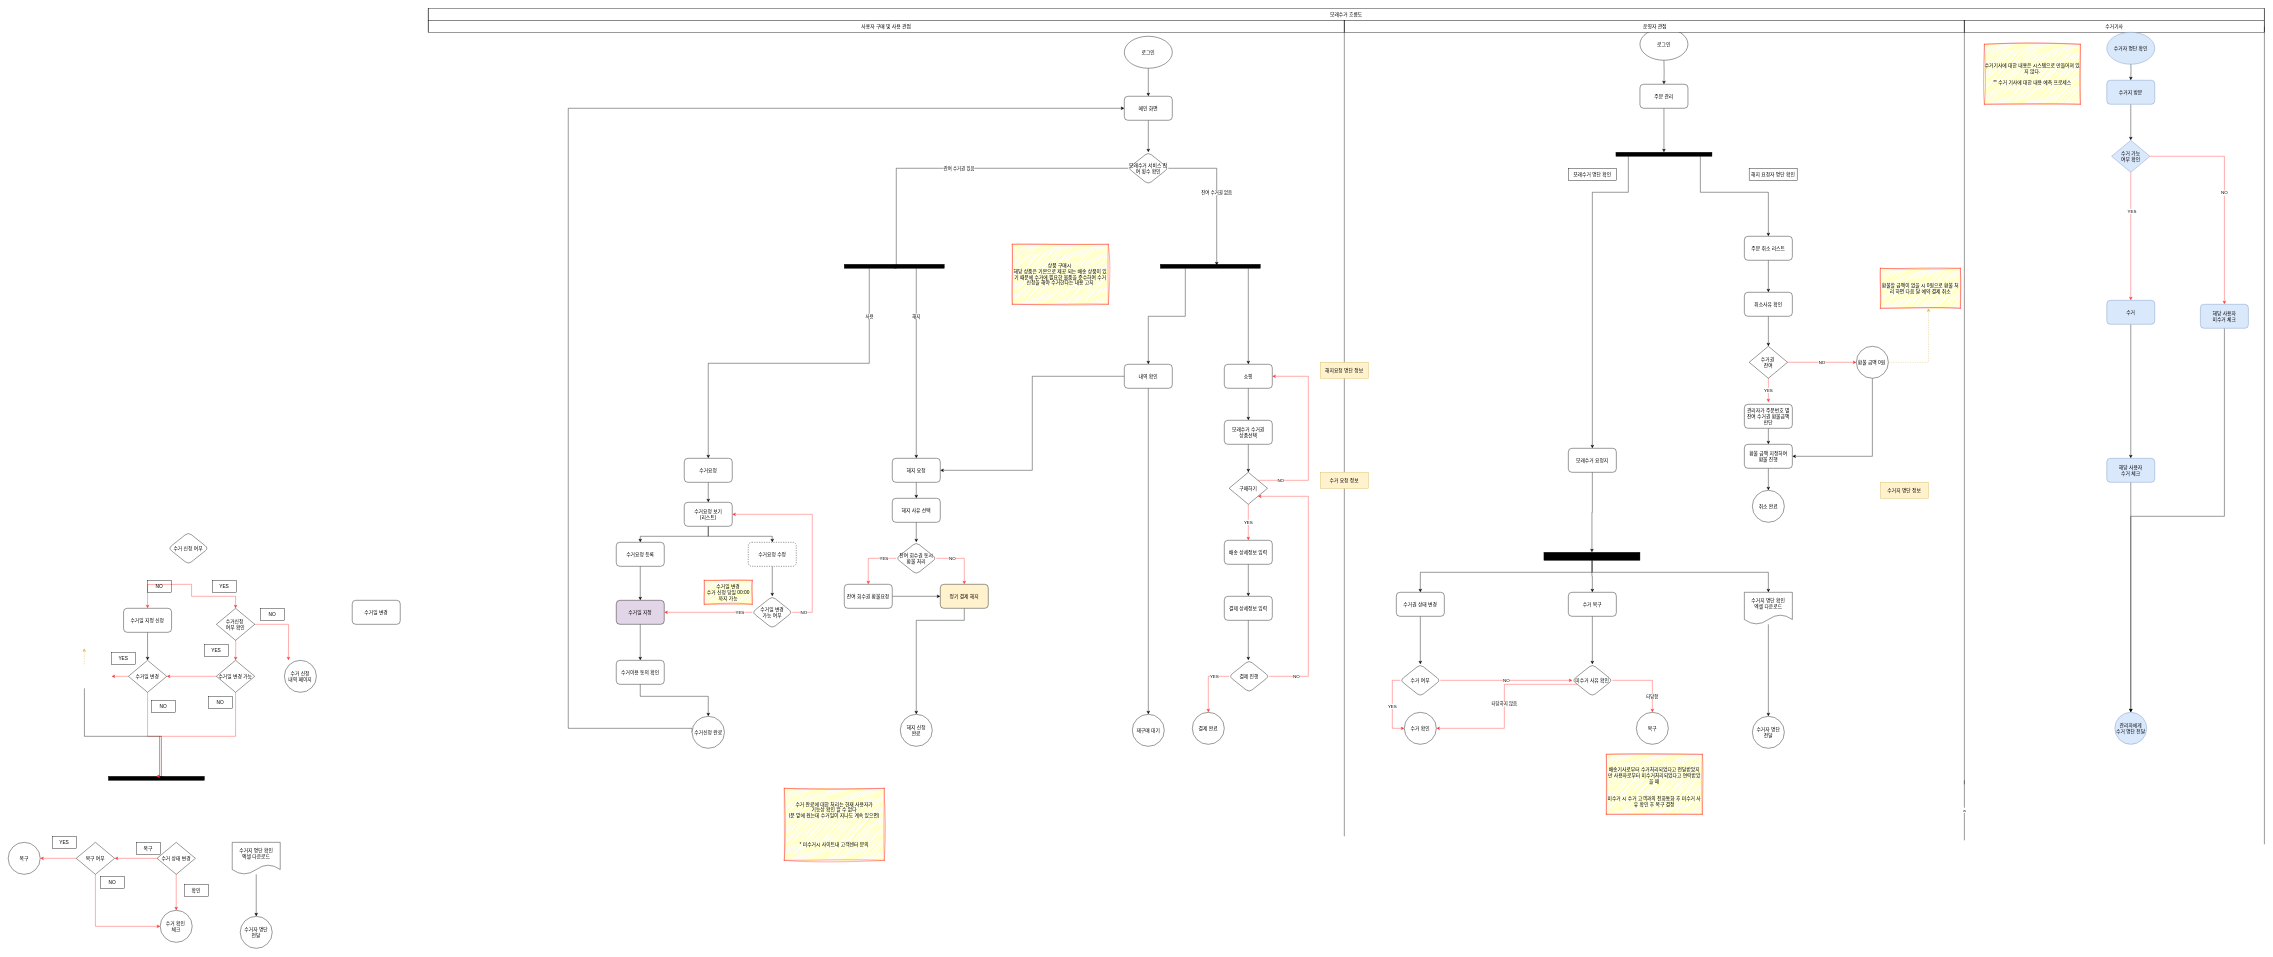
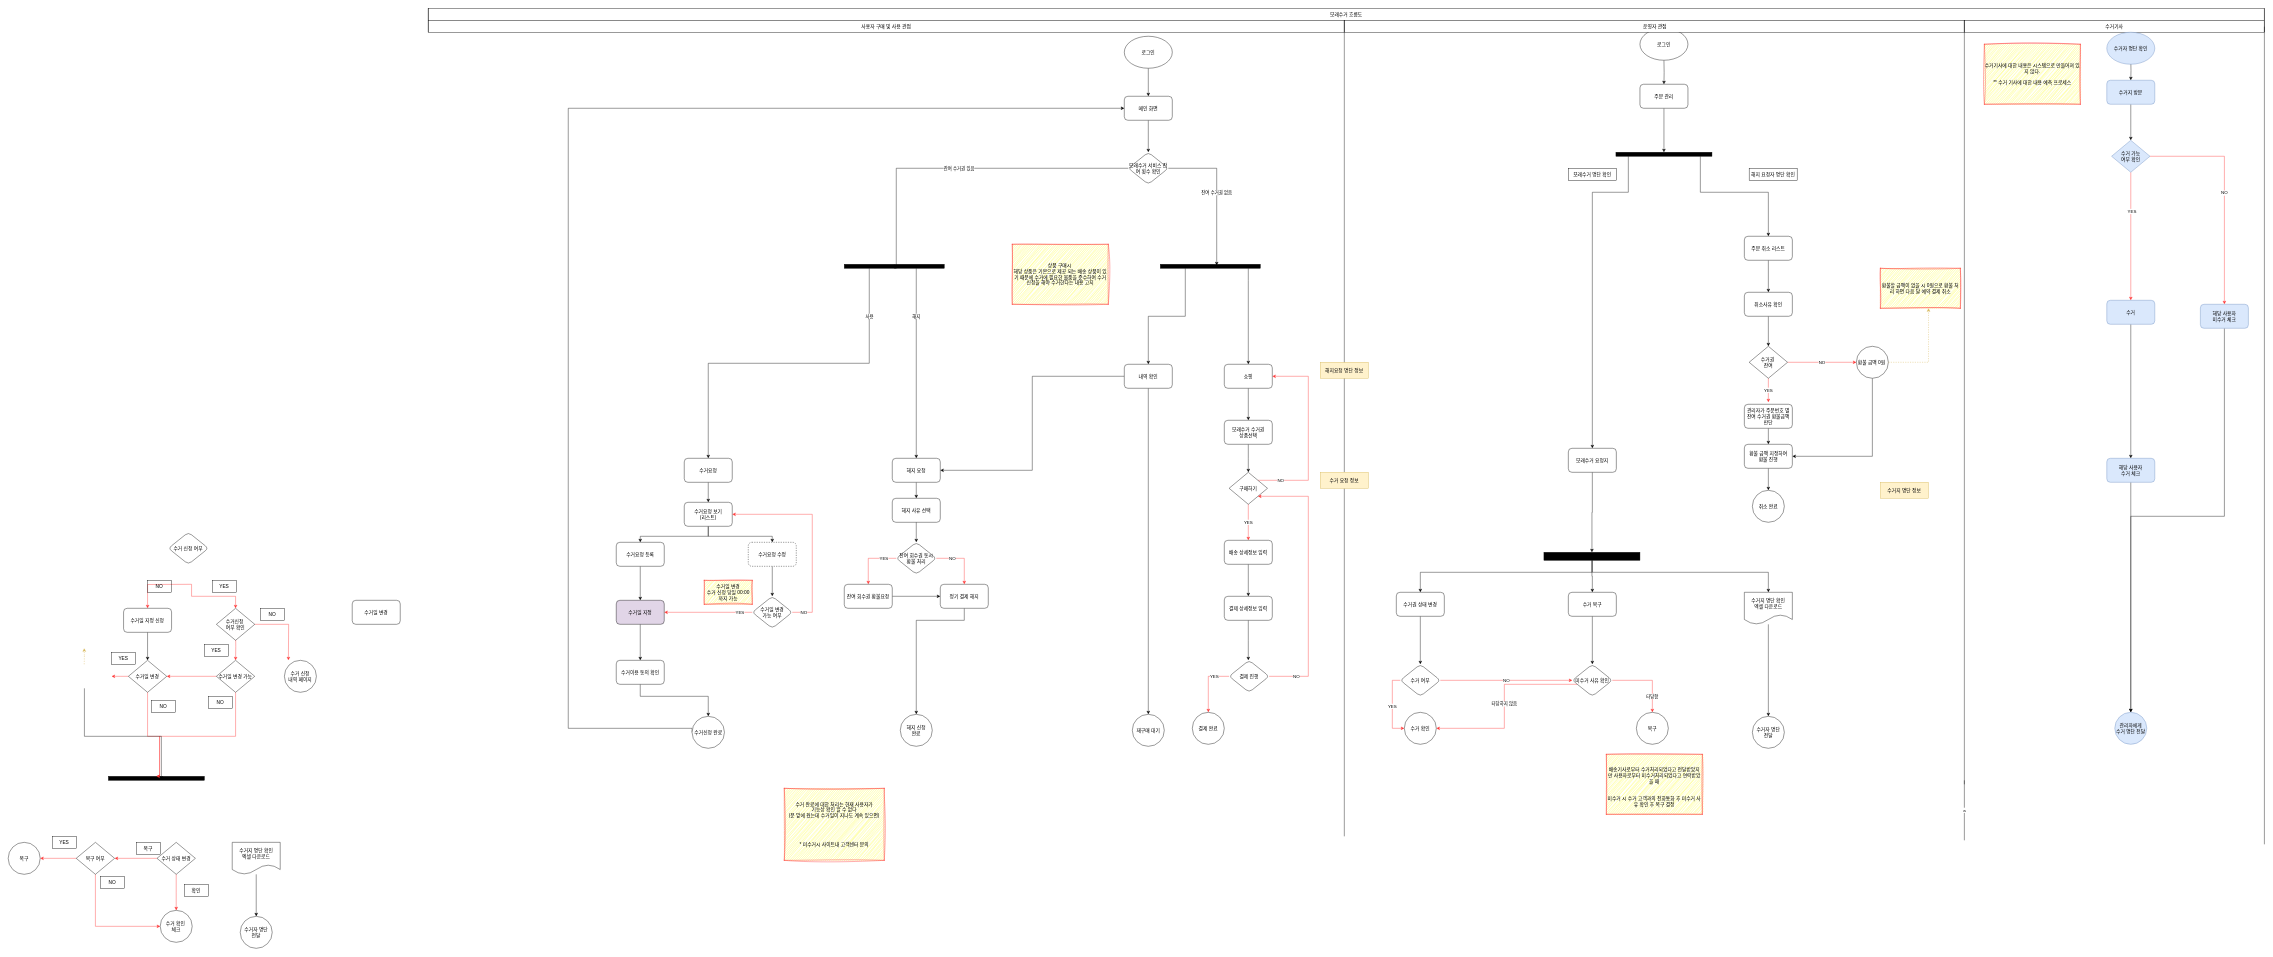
(964, 596) -> (964, 596)
